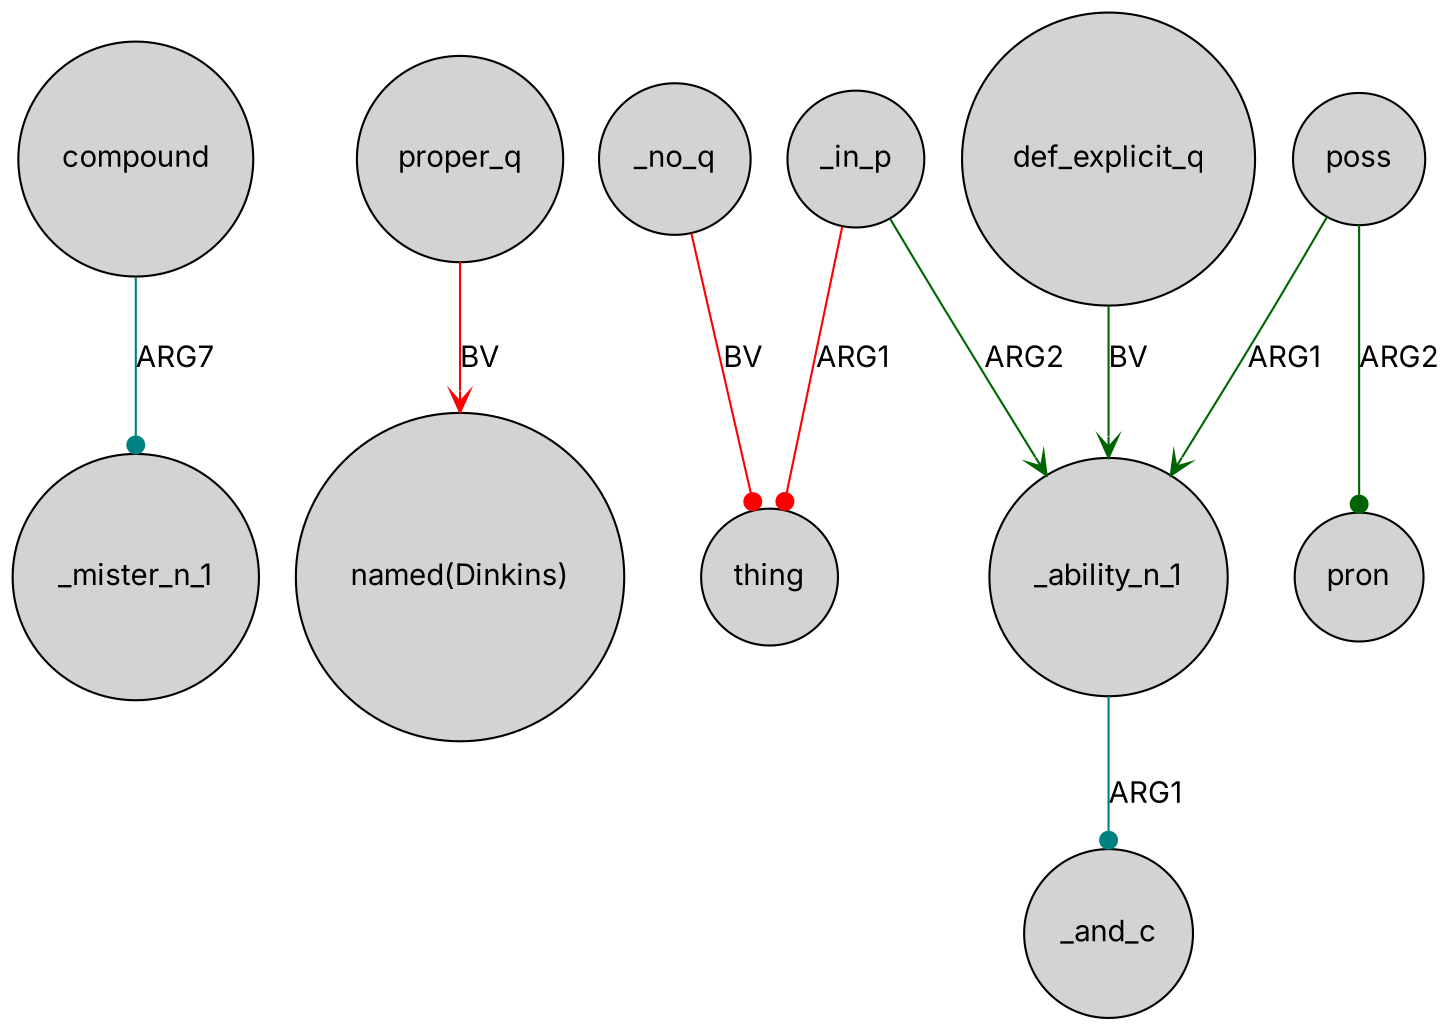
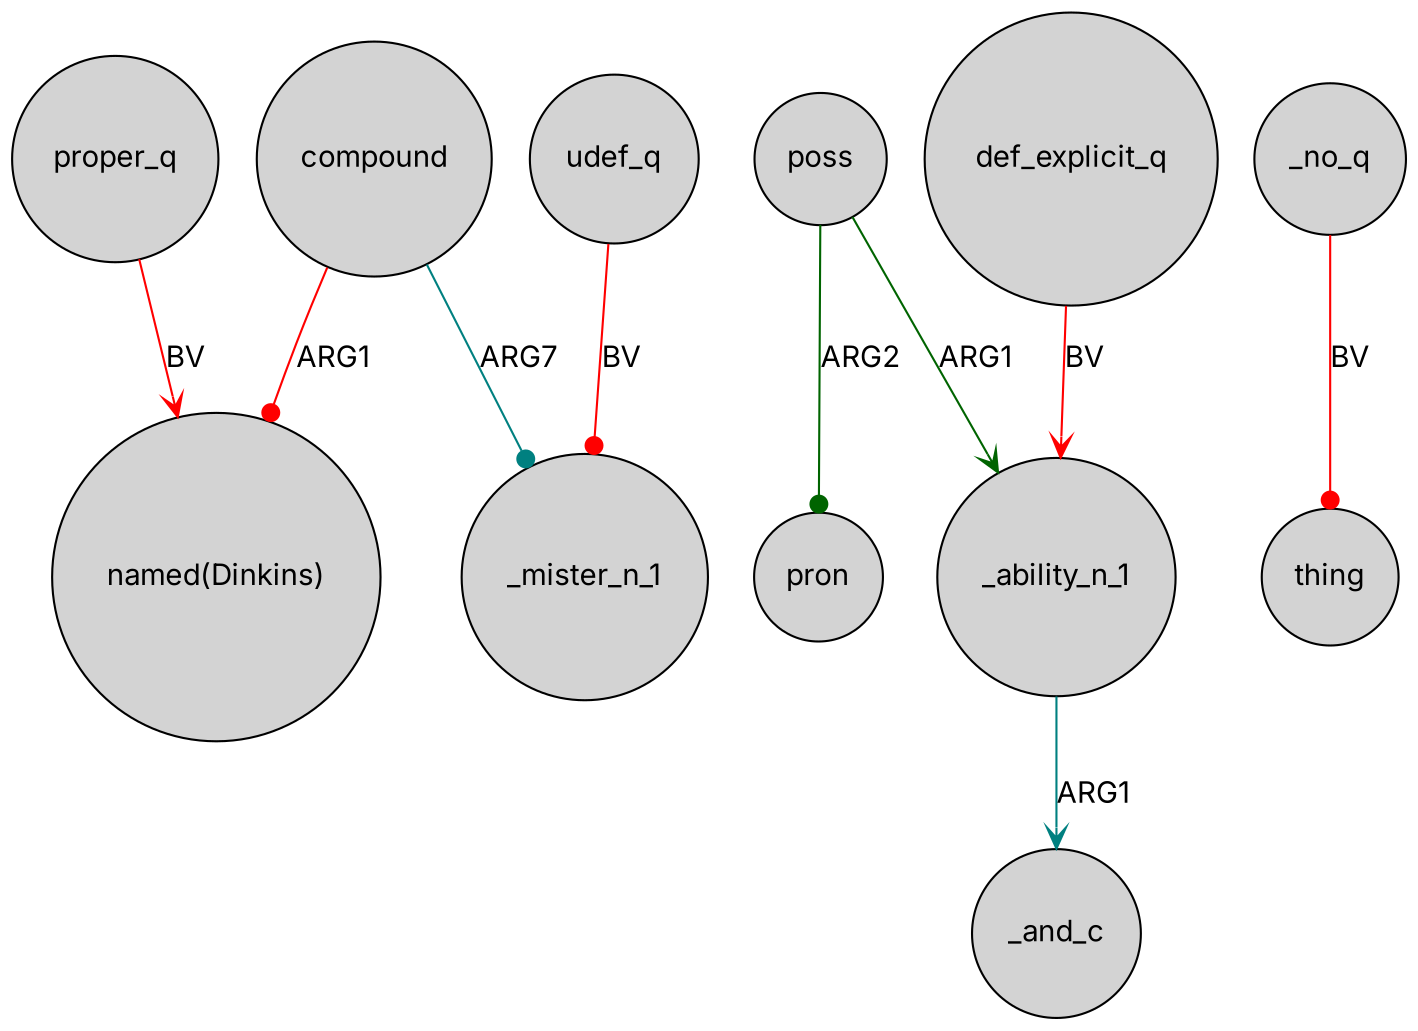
none -> (614, 159)
(856, 159) -> none
none -> (299, 335)
(1109, 371) -> (1064, 371)
(1109, 764) -> (1056, 762)
